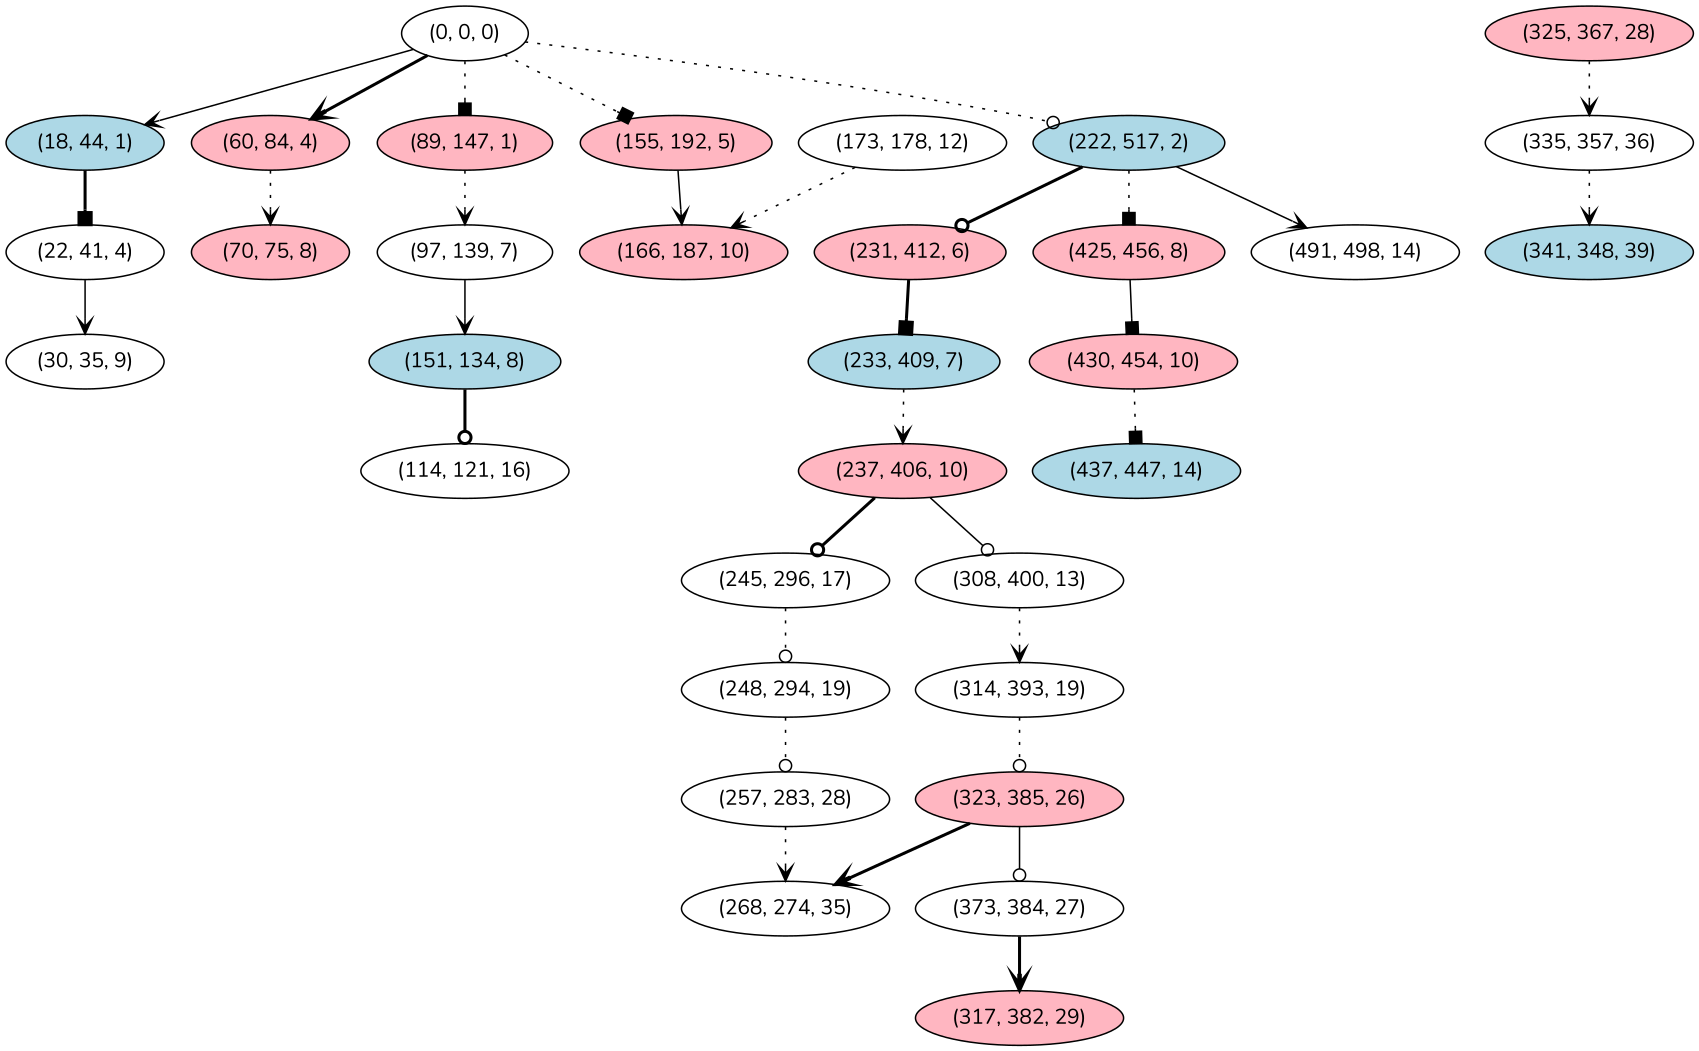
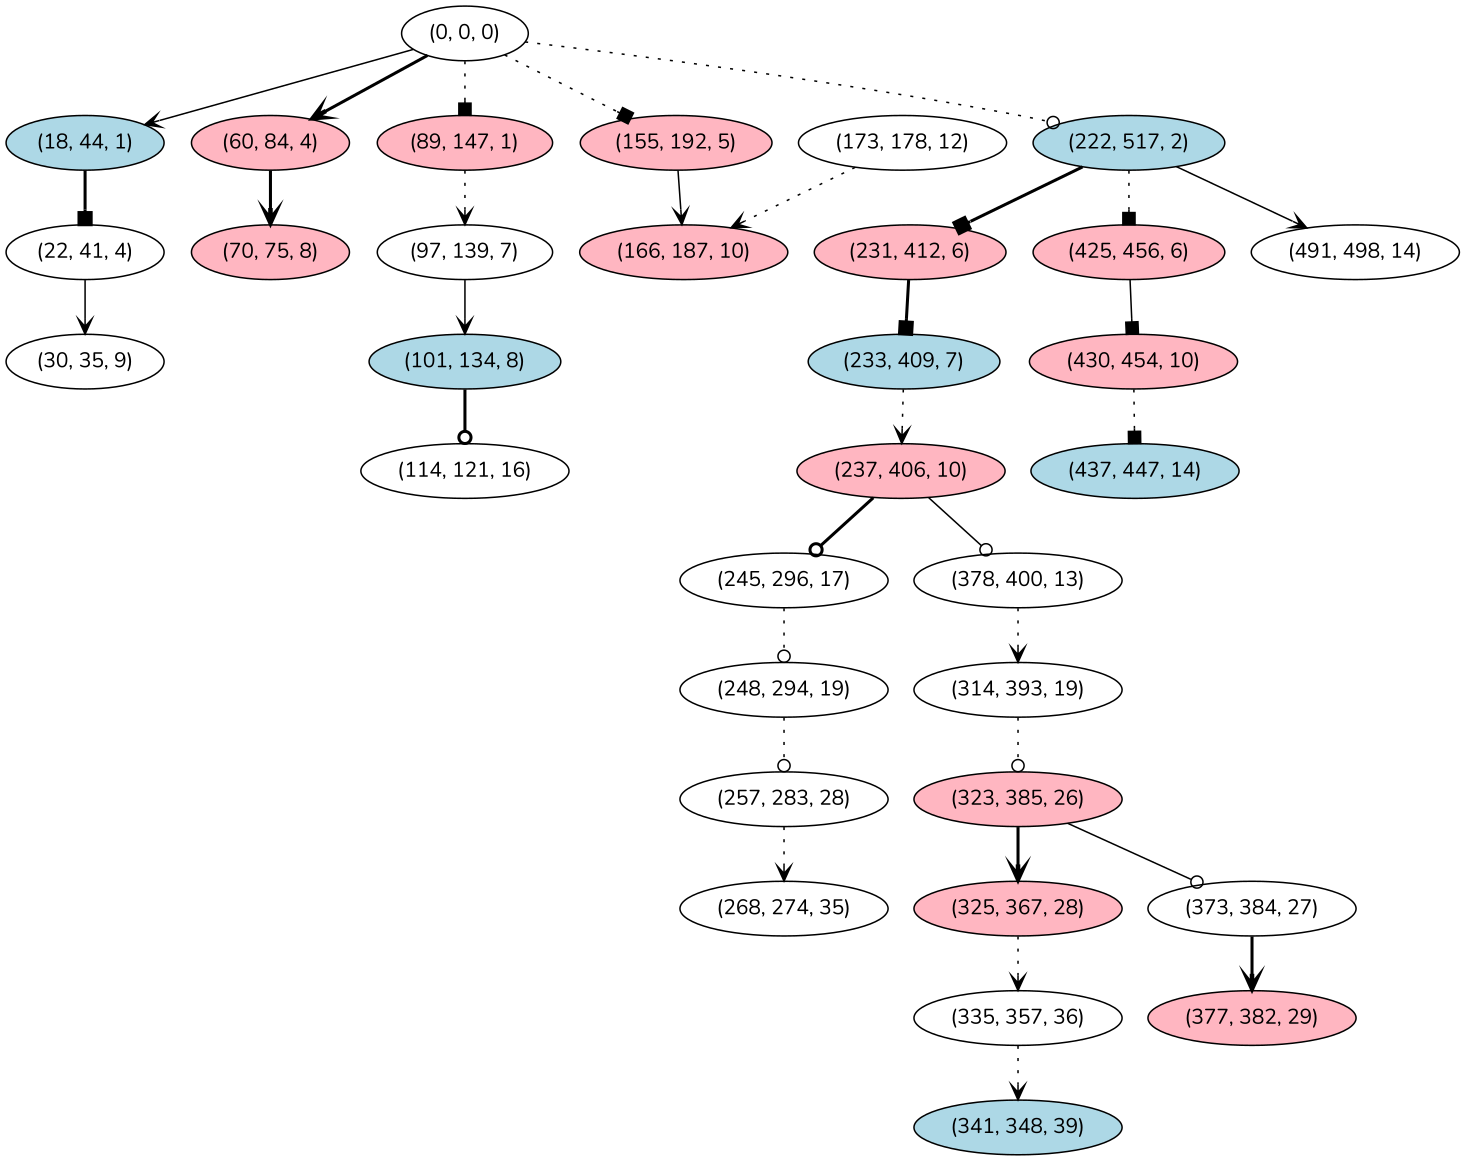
(270, 190) -> (270, 190)
(1025, 195) -> (1027, 194)
(1129, 252) -> (1129, 252)
(465, 362) -> (465, 362)
(1020, 580) -> (1018, 580)
(910, 851) -> (1018, 846)
(1020, 1018) -> (1252, 1018)
